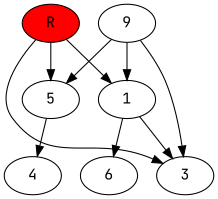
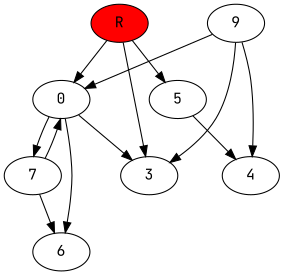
(94, 57) -> (252, 93)
(127, 99) -> (61, 99)
none -> (33, 176)
